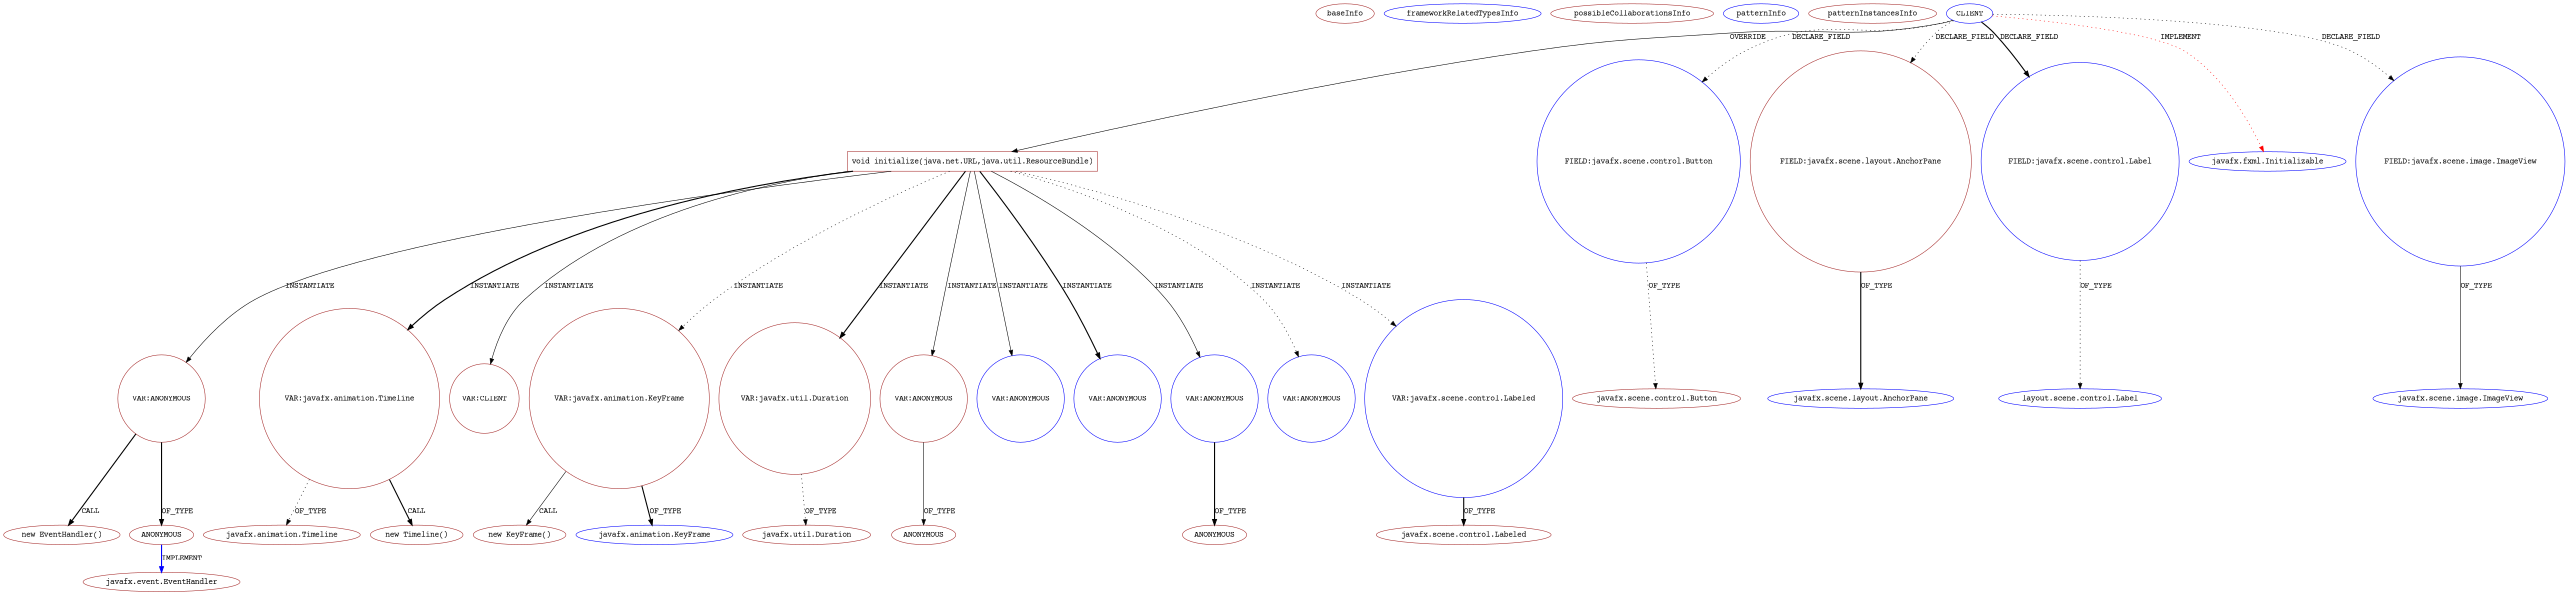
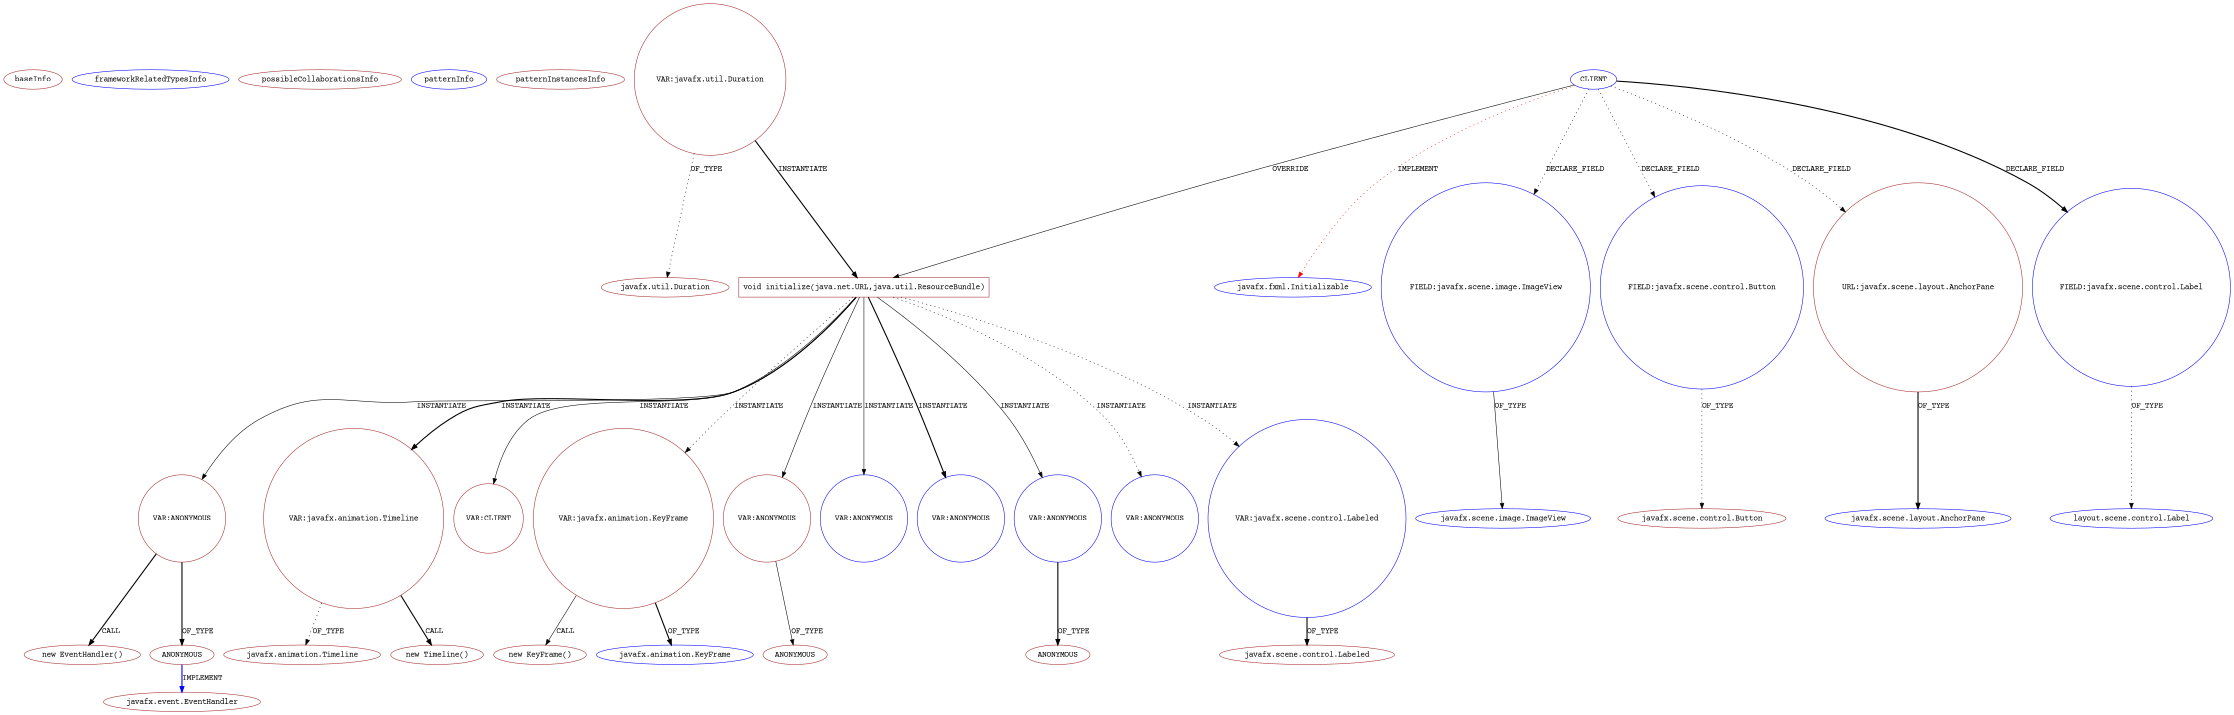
(1861, 161) -> (1918, 287)
(904, 252) -> (804, 207)
